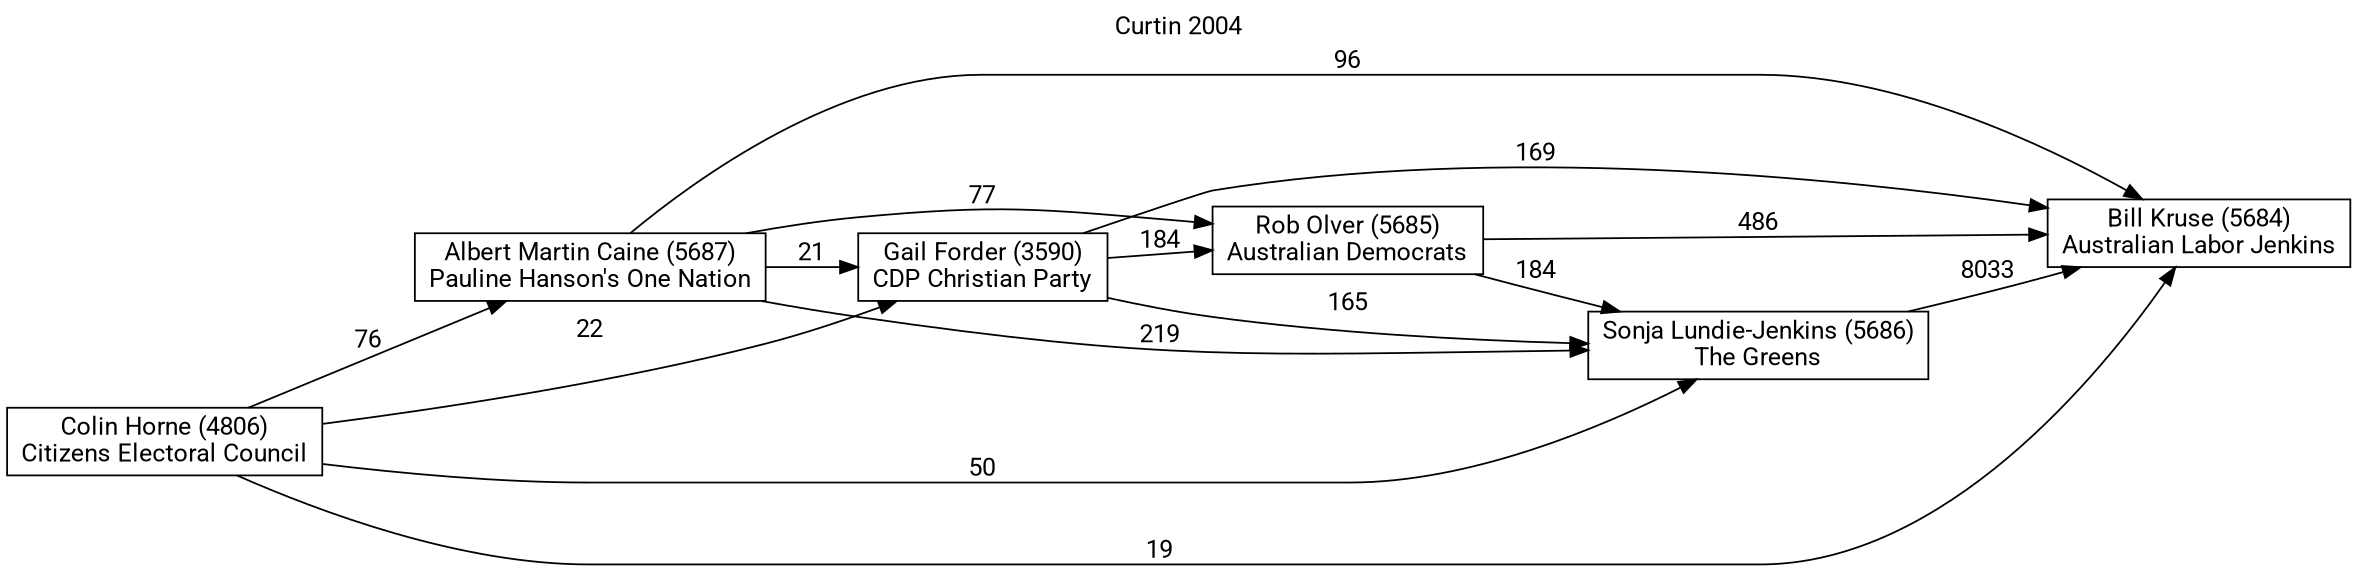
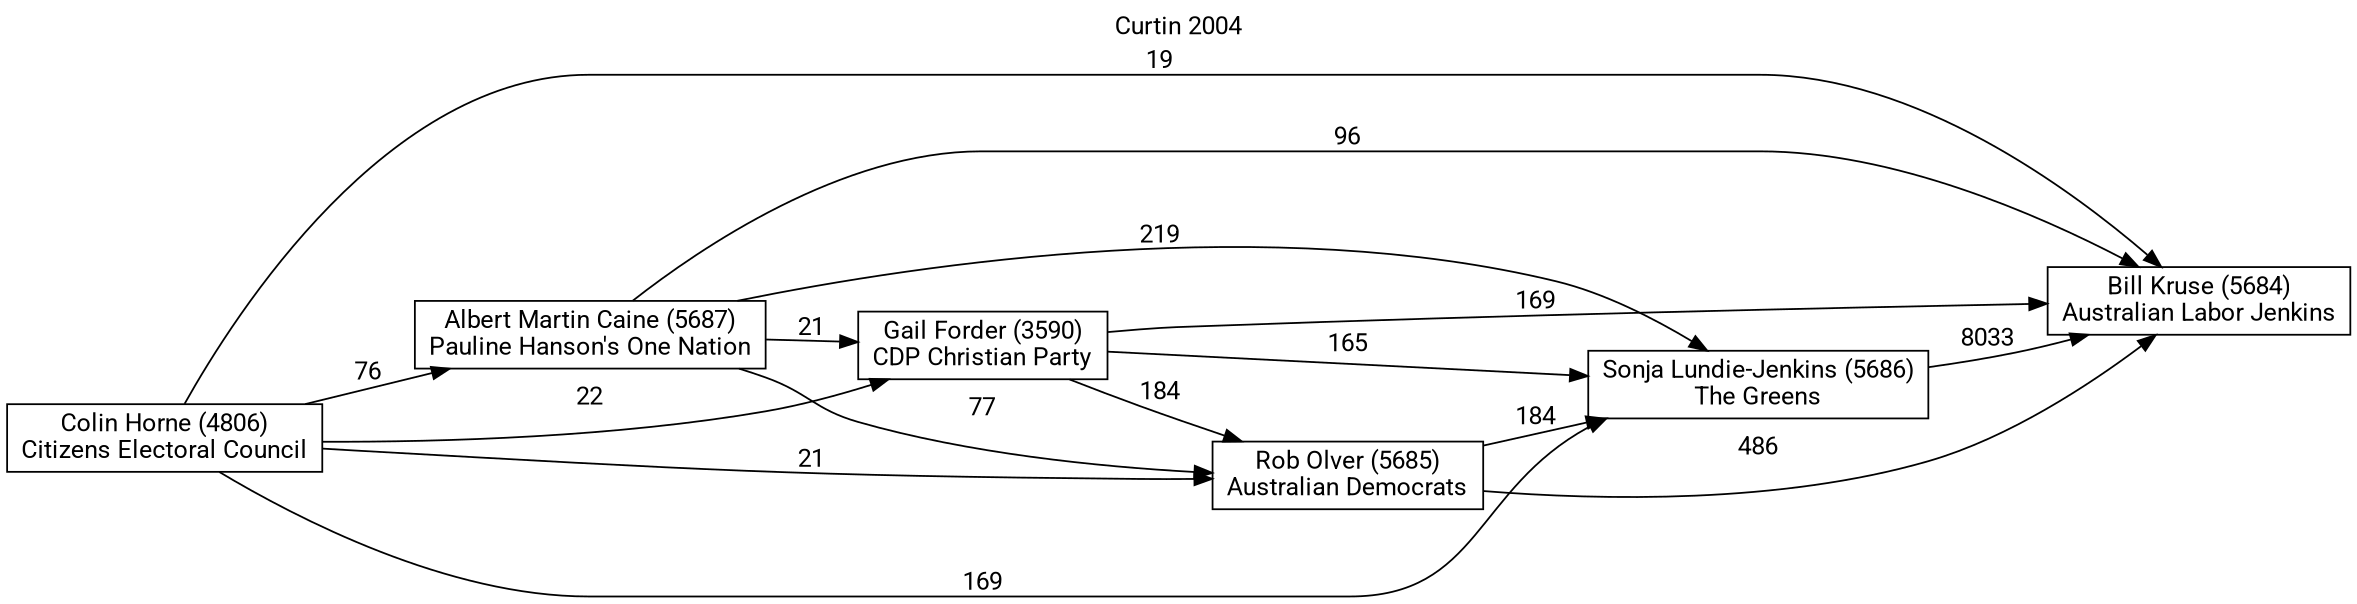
(983, 469) -> (983, 583)
none -> (758, 471)
